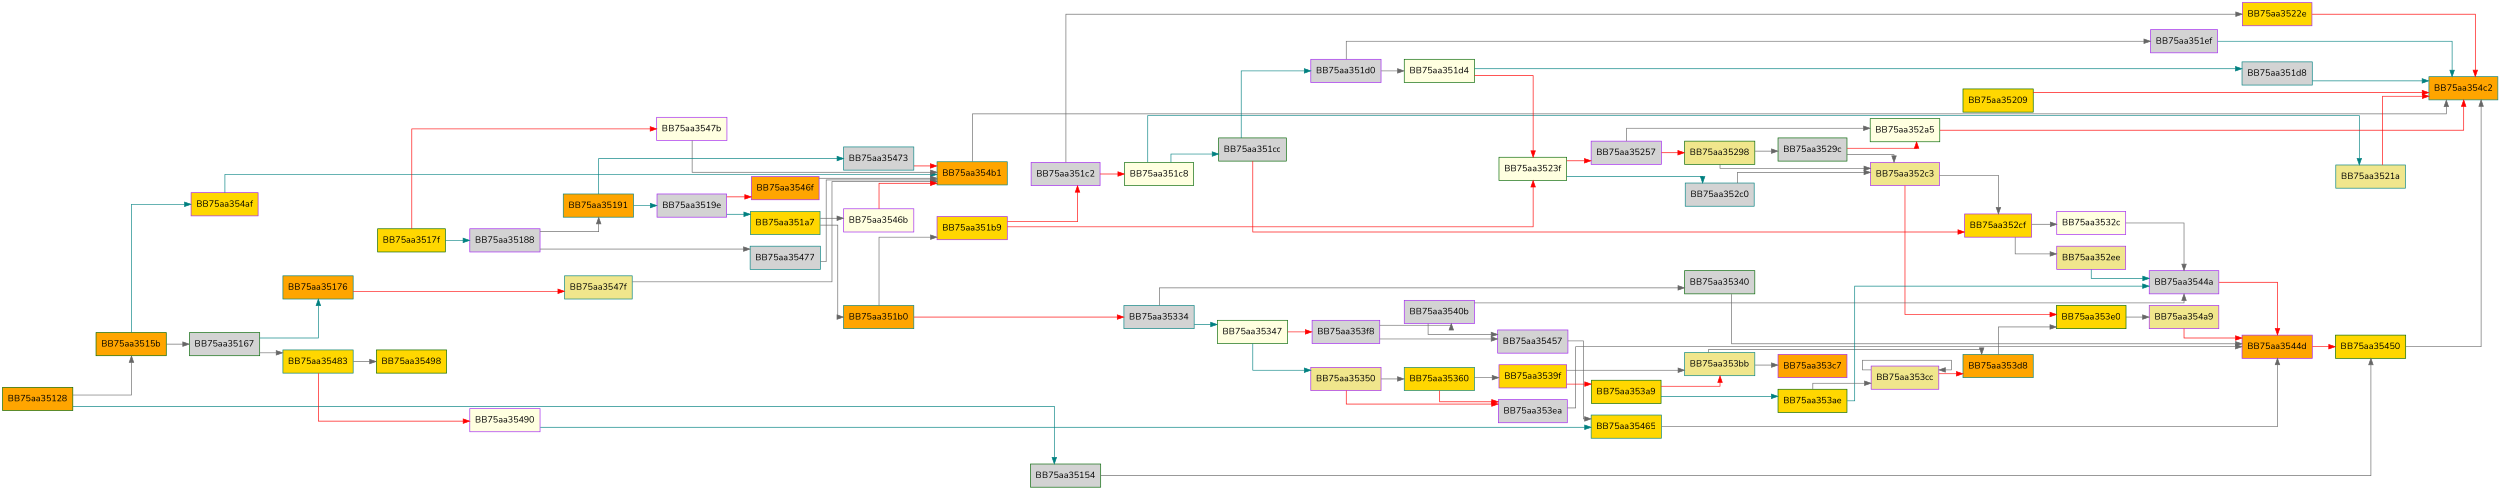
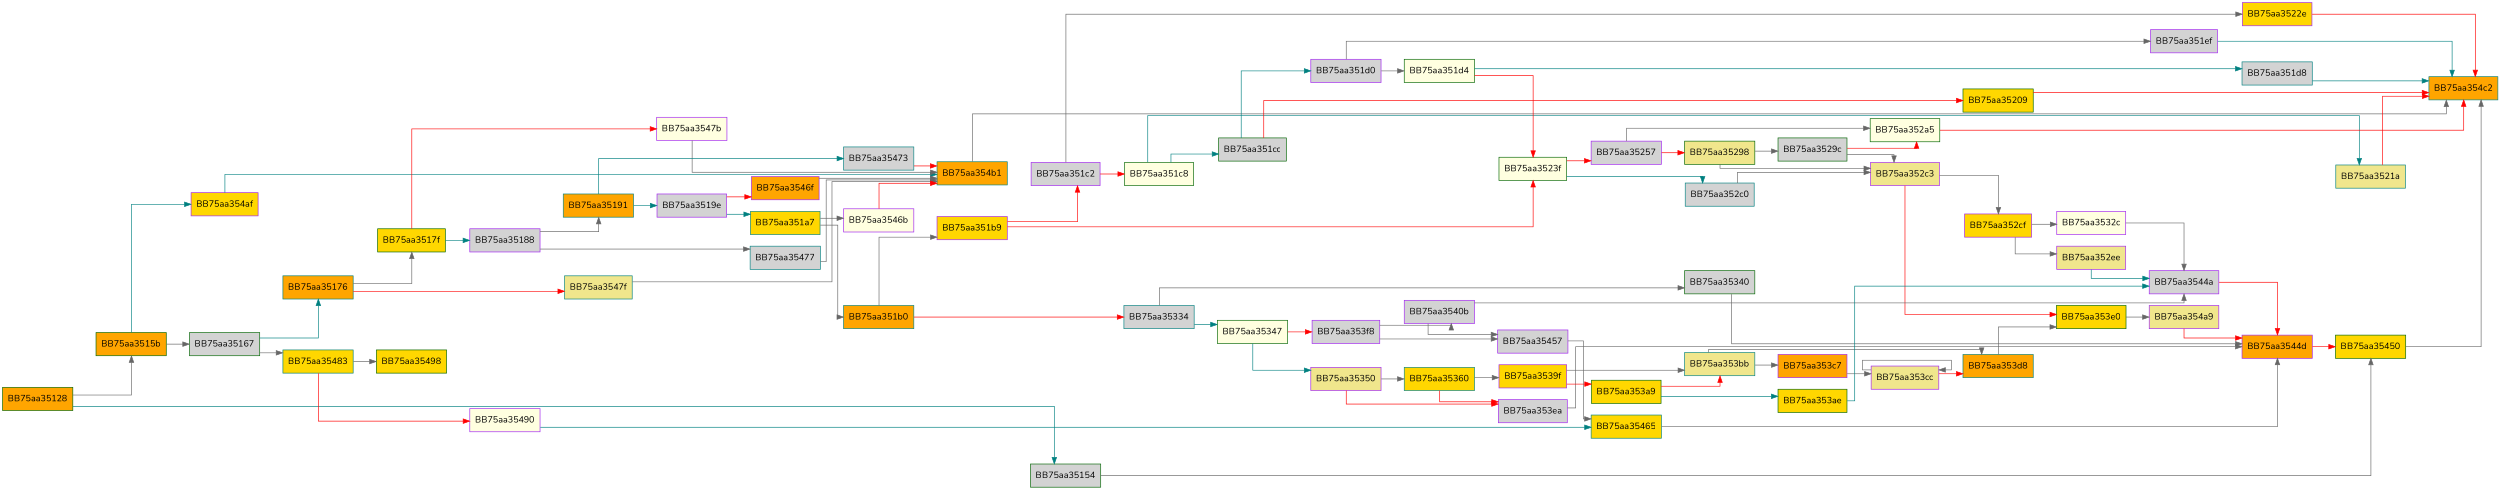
(1570, 232) -> (1591, 101)
none -> (395, 284)
(1836, 383) -> (1859, 374)
